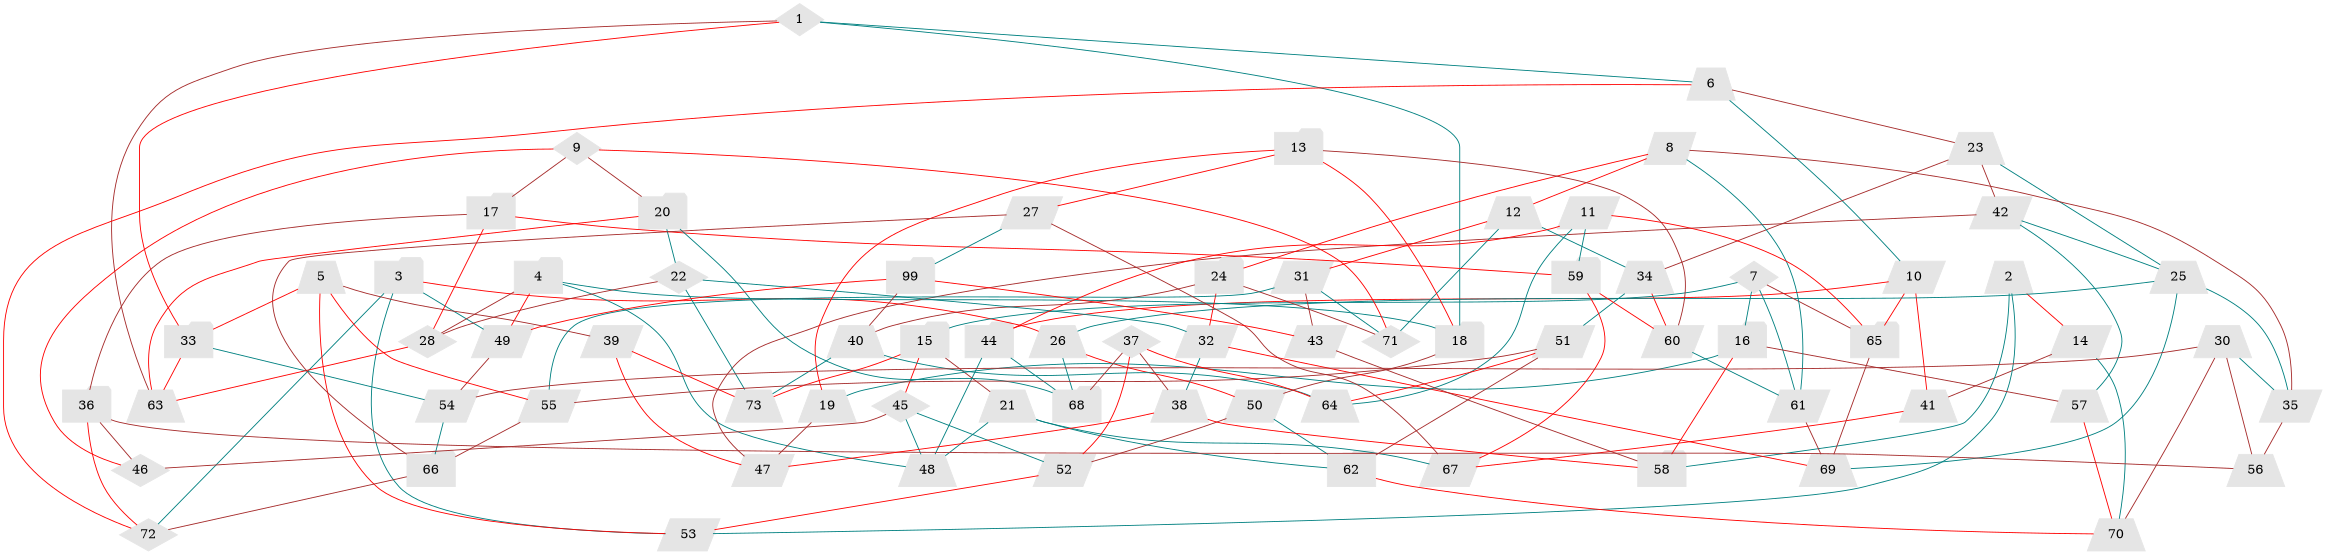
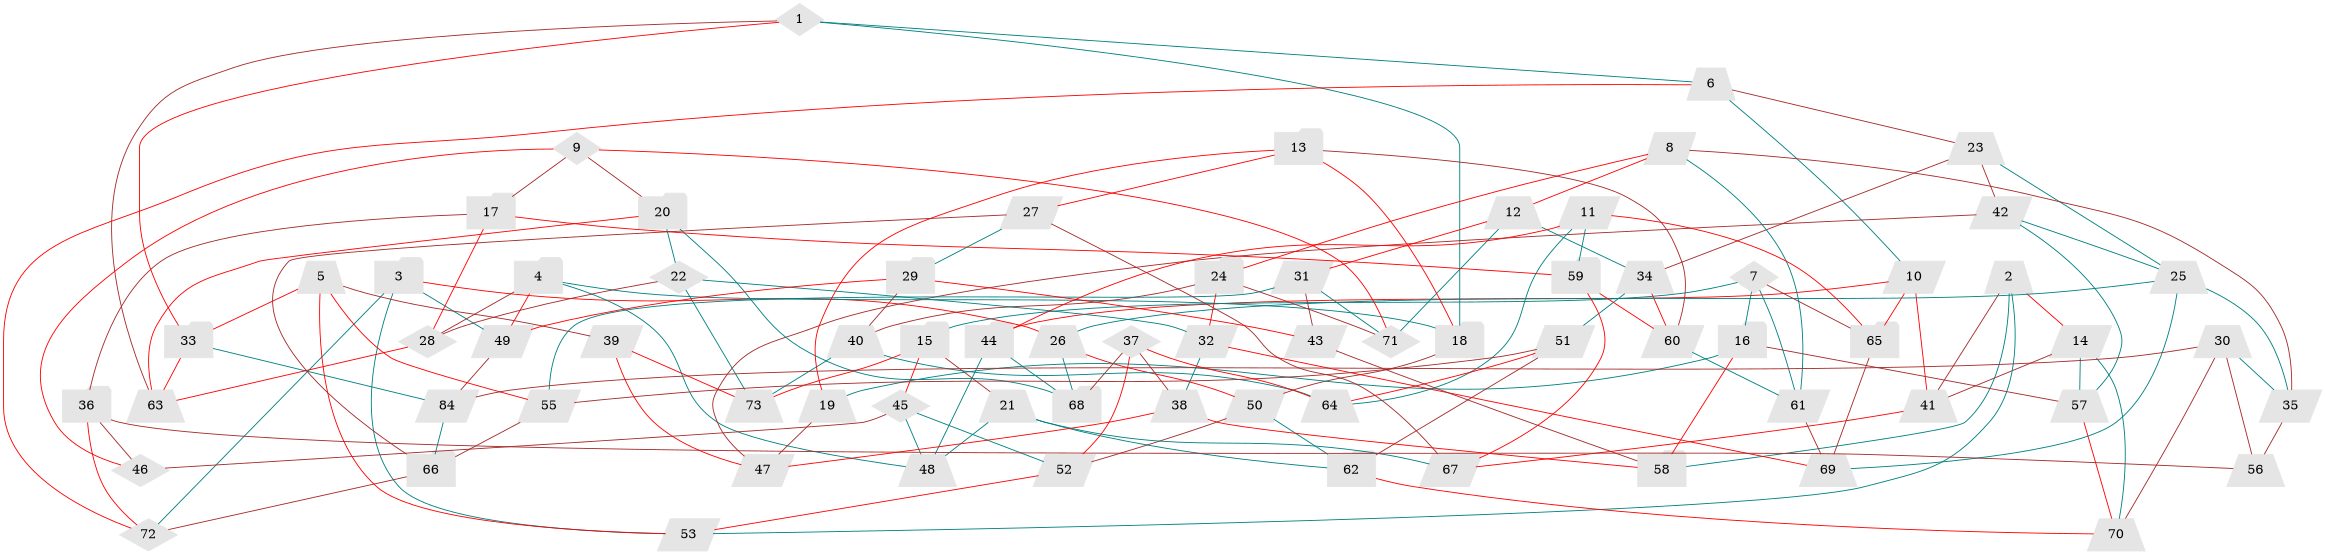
(911, 277) -> (911, 277)
none -> (1969, 342)
none -> (2080, 374)
(447, 406) -> (447, 406)
